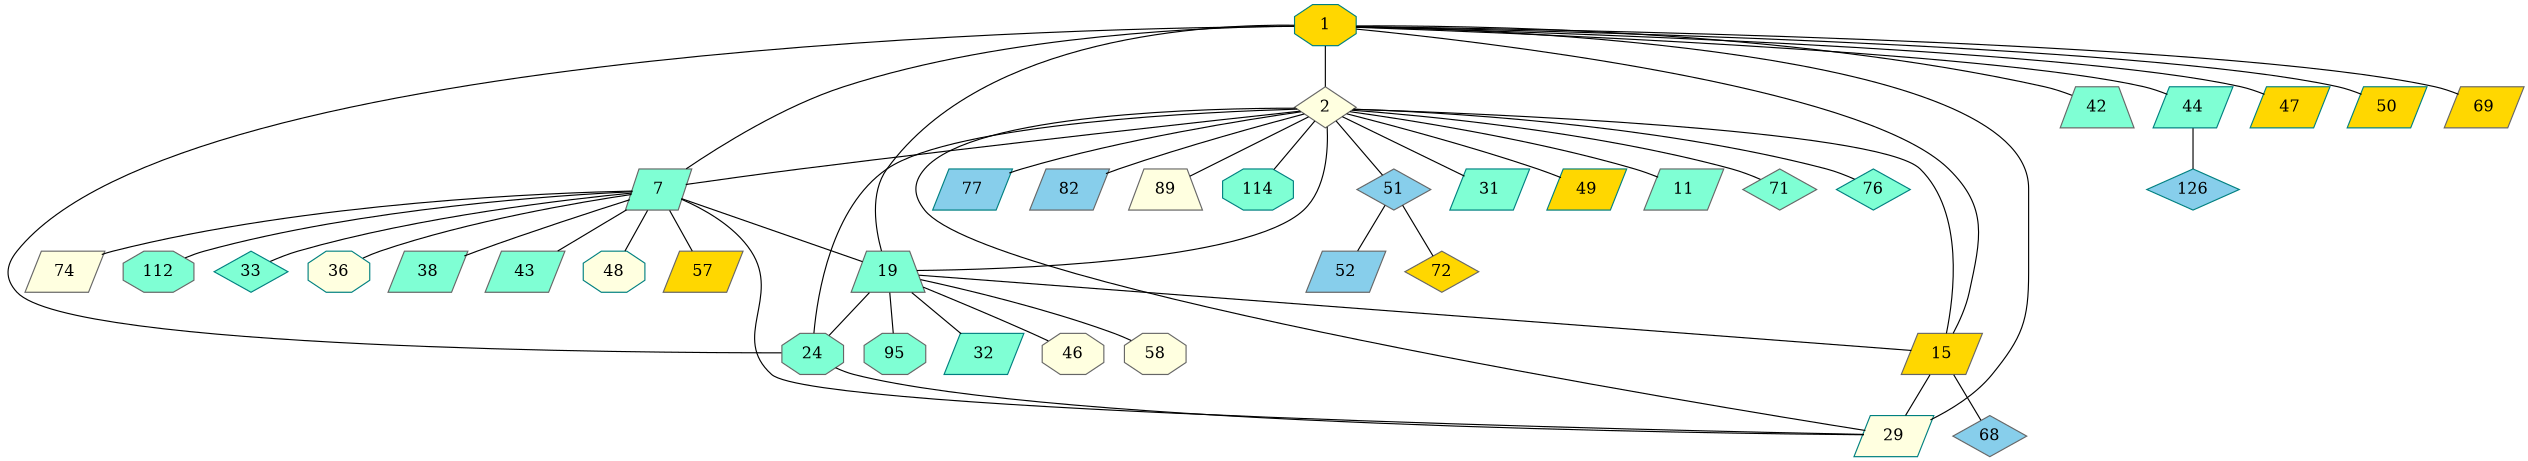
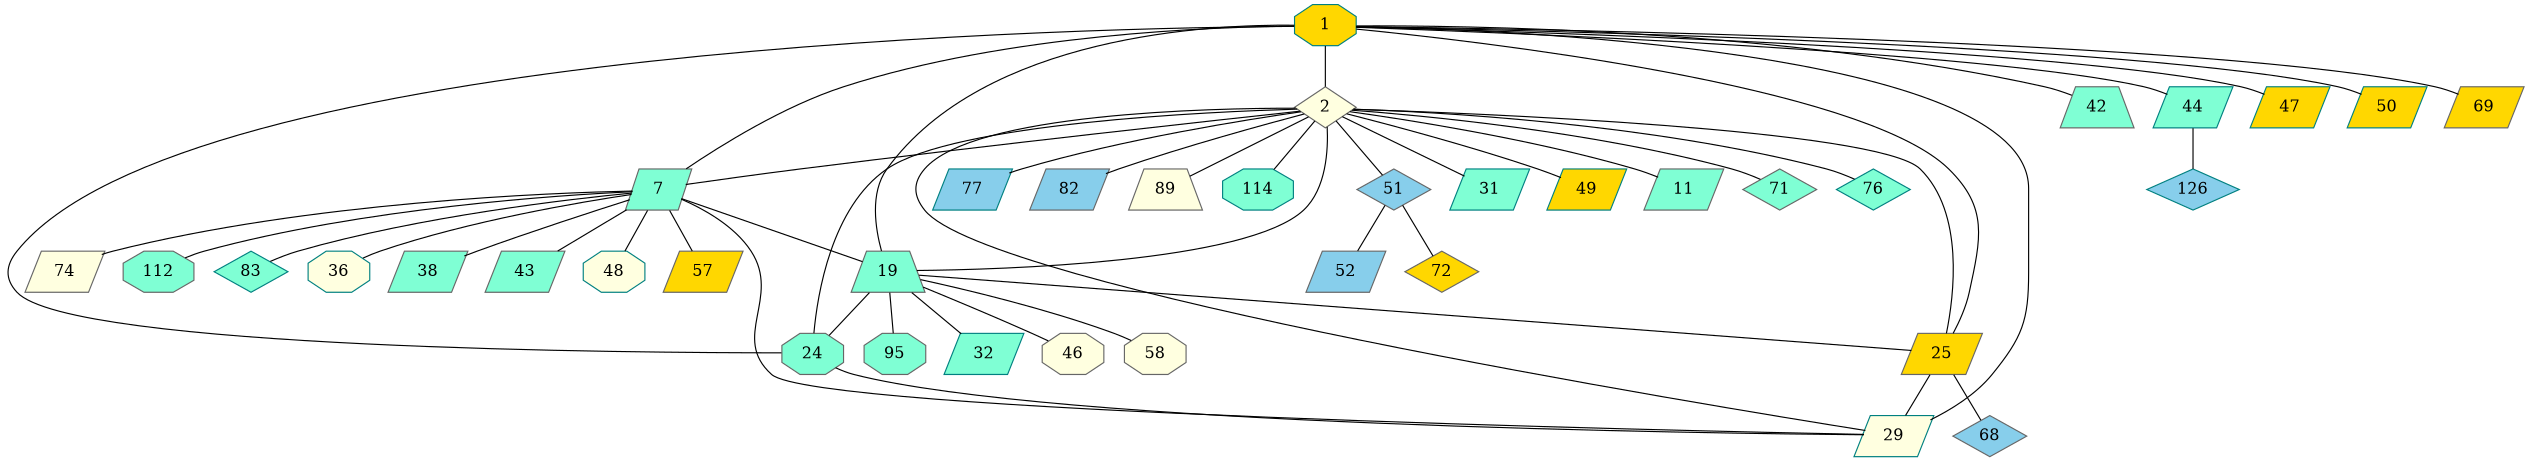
(251, 272) -> (251, 272)
(1942, 354) -> (1942, 354)
